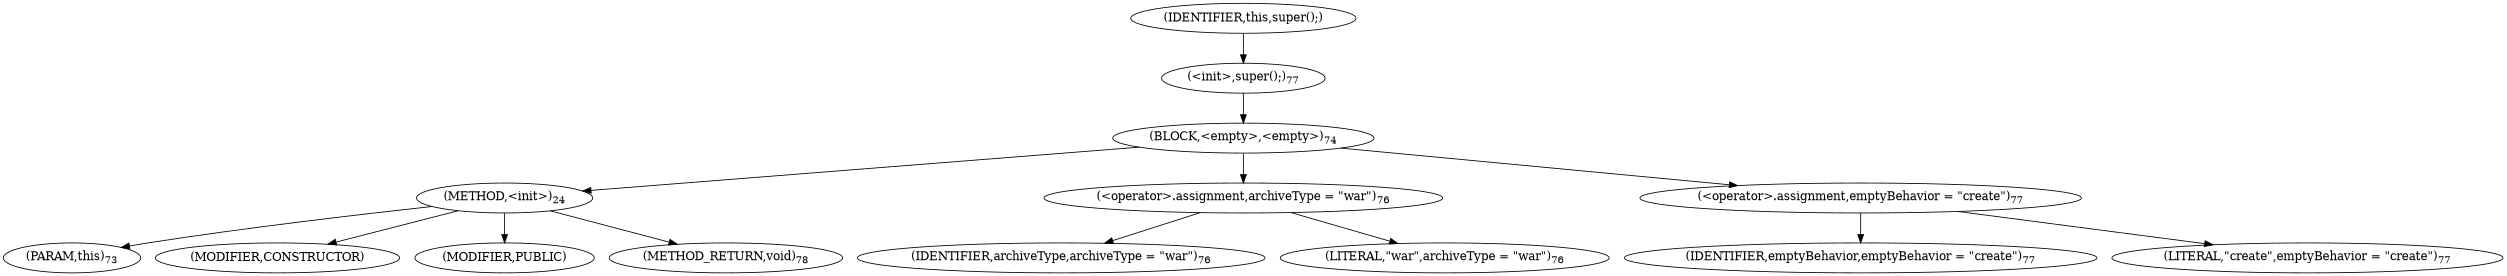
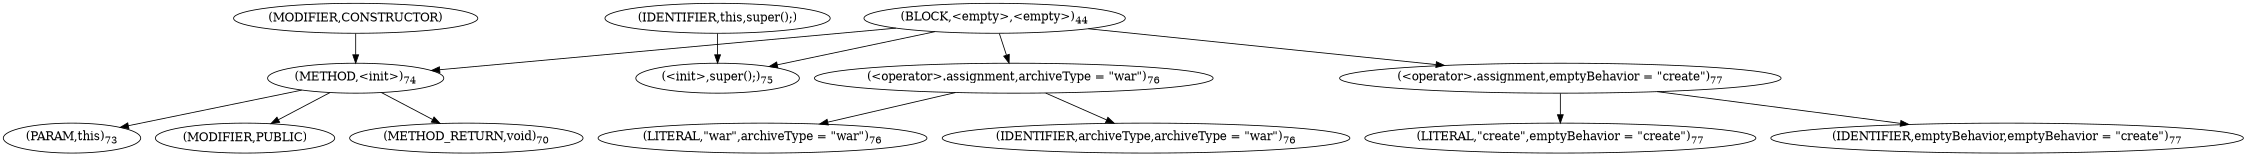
(1293, 77) -> (767, 77)
(1243, 104) -> (856, 48)
(1331, 137) -> (1082, 17)
(559, 197) -> (410, 77)
(397, 226) -> (356, 44)
(802, 257) -> (543, 137)
